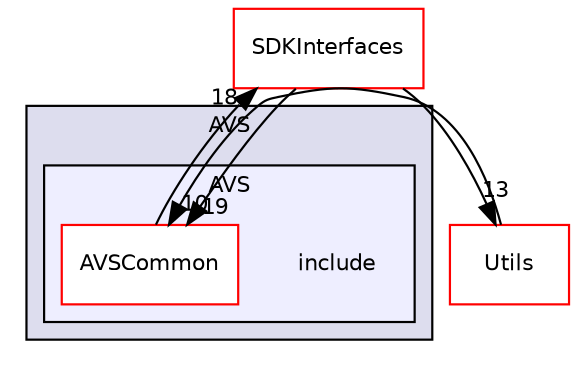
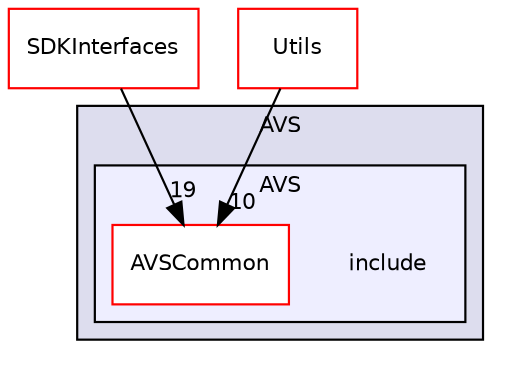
(452, 141) -> none
(193, 162) -> none
